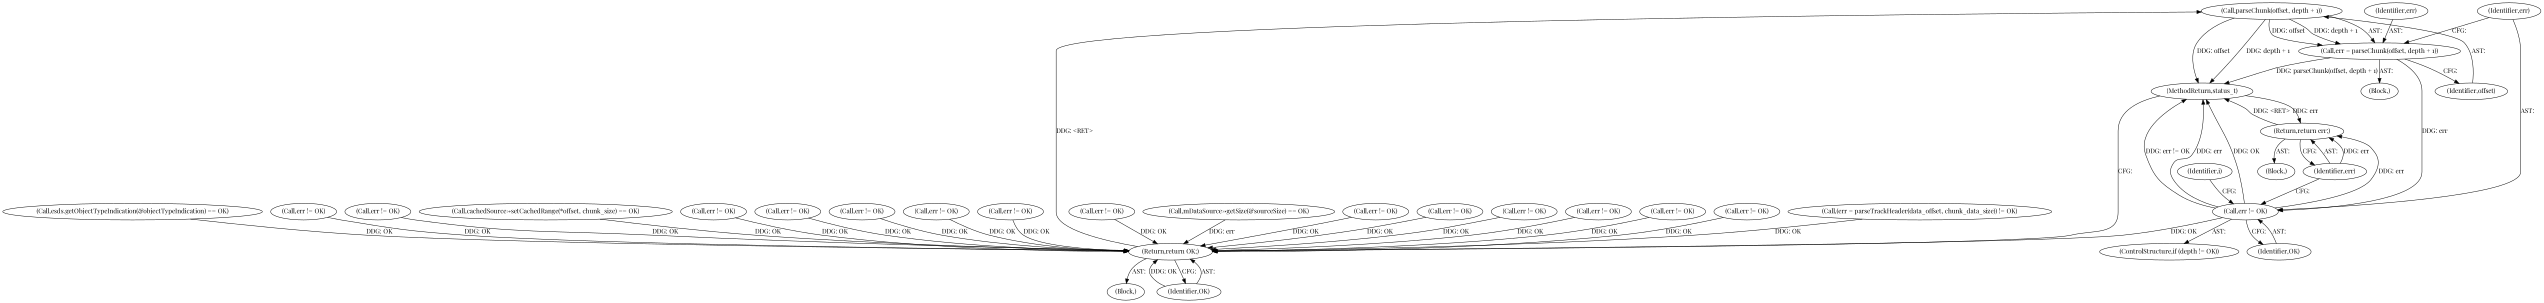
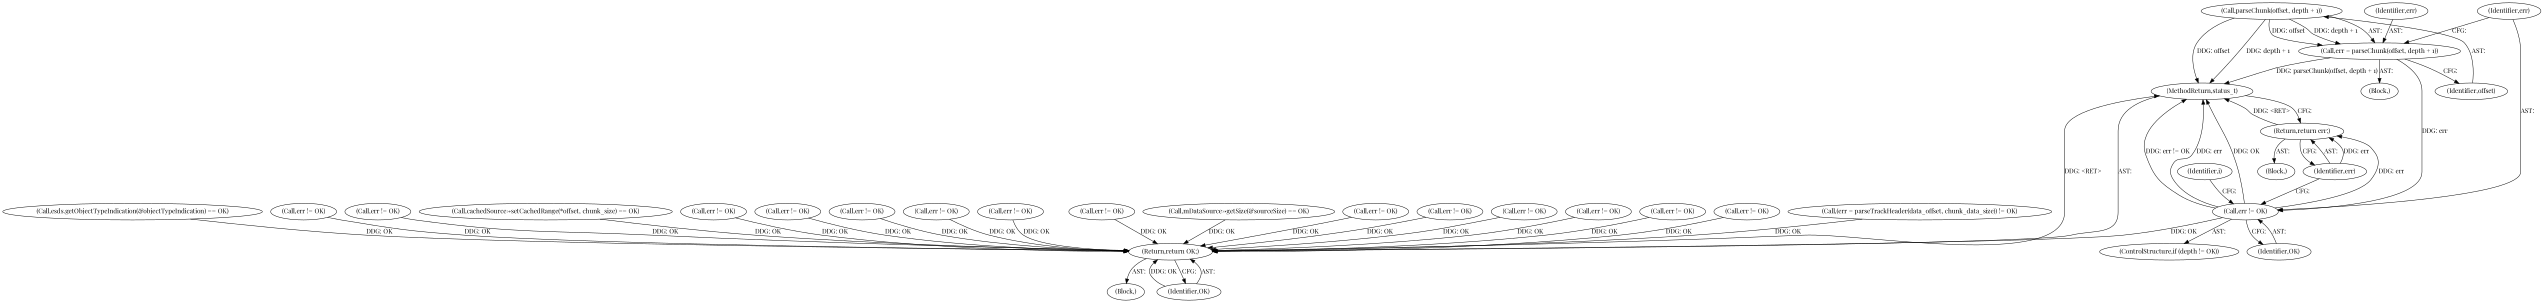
(1499, 22) -> (1736, 238)
(2306, 111) -> (2306, 111)
(2126, 172) -> (2126, 172)
(1222, 232) -> (1222, 232)
